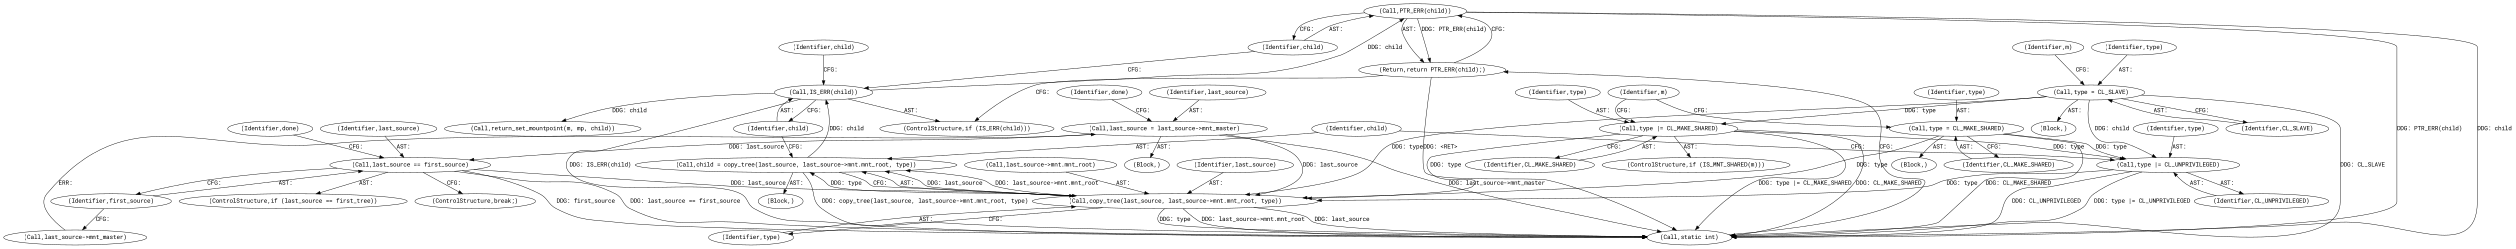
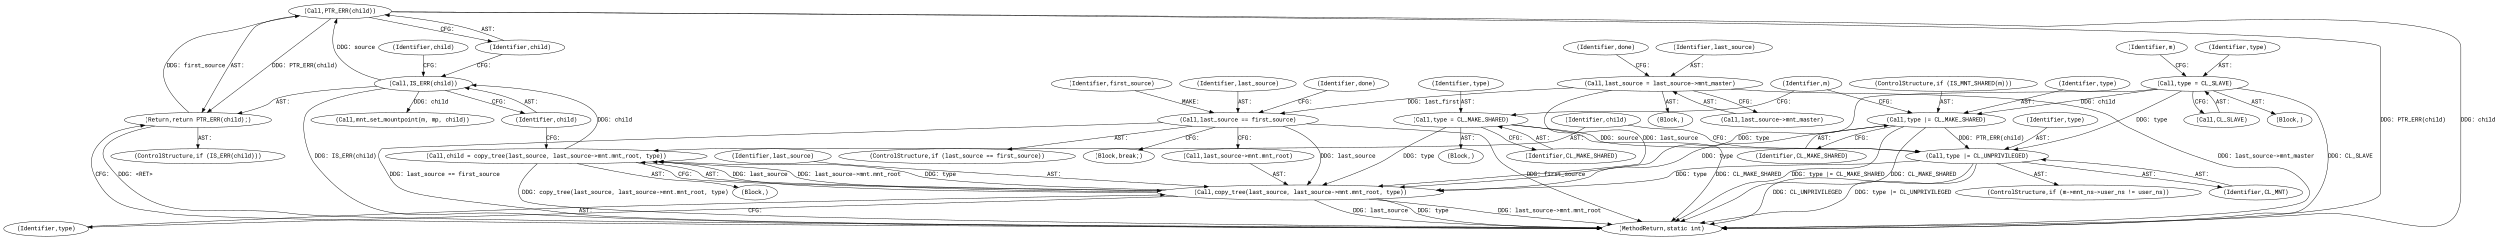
(1500, 29) -> (196, 66)
(1385, 48) -> (356, 48)
(1044, 92) -> (207, 138)
(892, 110) -> (308, 92)
(1920, 111) -> (2098, 102)
(543, 129) -> (403, 120)
(2112, 129) -> (2152, 120)
(2277, 129) -> (2222, 120)
(1681, 146) -> (1940, 100)
(757, 147) -> (1433, 102)
(2069, 147) -> (1991, 138)
(2111, 147) -> (1619, 138)
(238, 176) -> (1238, 136)
(67, 183) -> (1712, 102)
(287, 183) -> (1192, 102)
none -> (2078, 192)
(293, 201) -> (957, 156)
(475, 201) -> (1119, 156)
(2262, 201) -> (2256, 192)
(95, 218) -> (1724, 99)
(1689, 238) -> (1662, 229)
